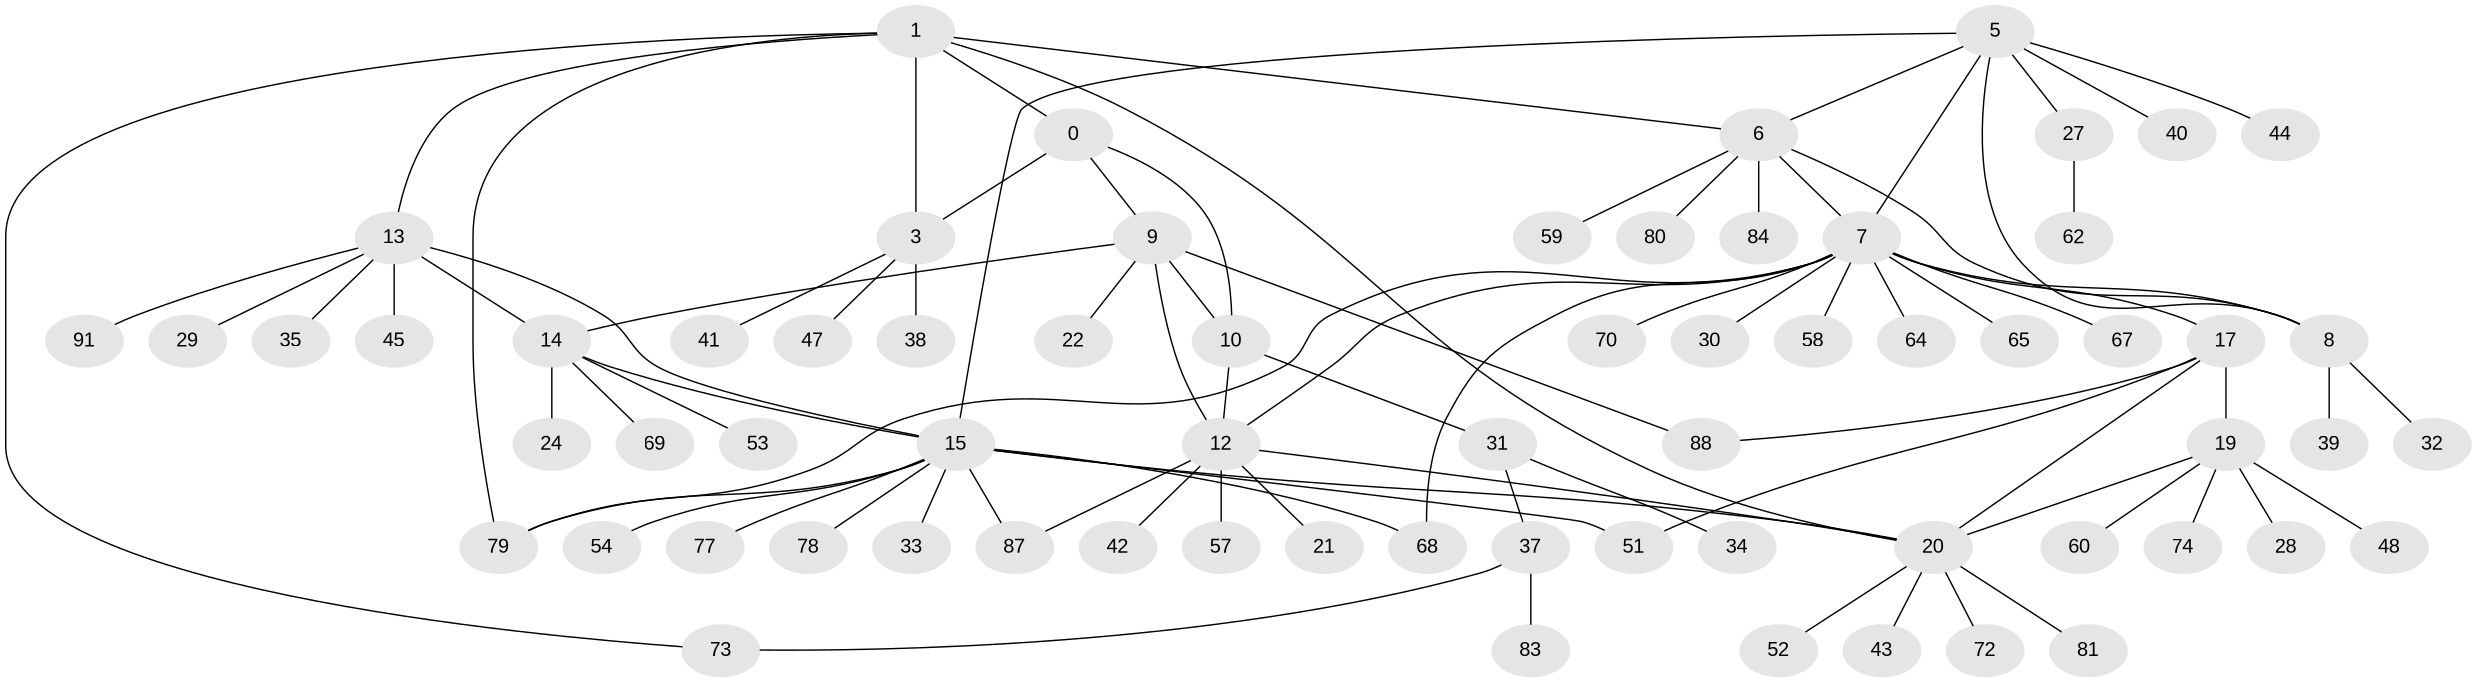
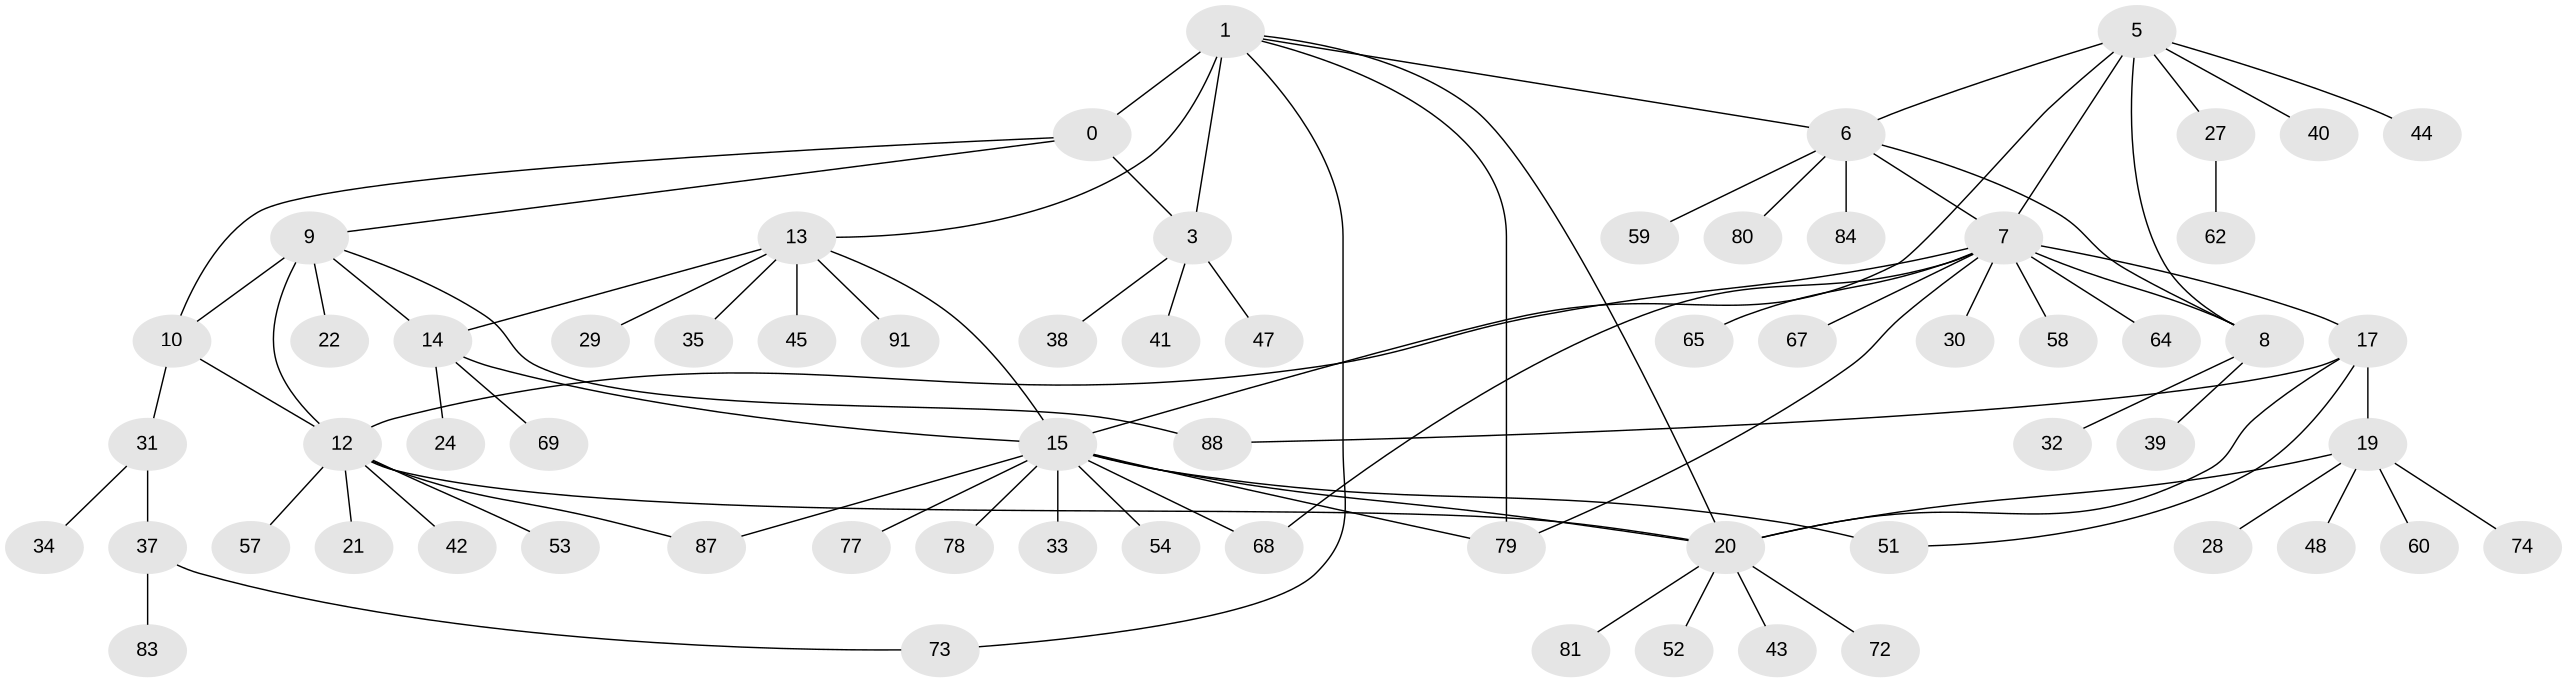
(1607, 341) -> none
(655, 393) -> (459, 499)
